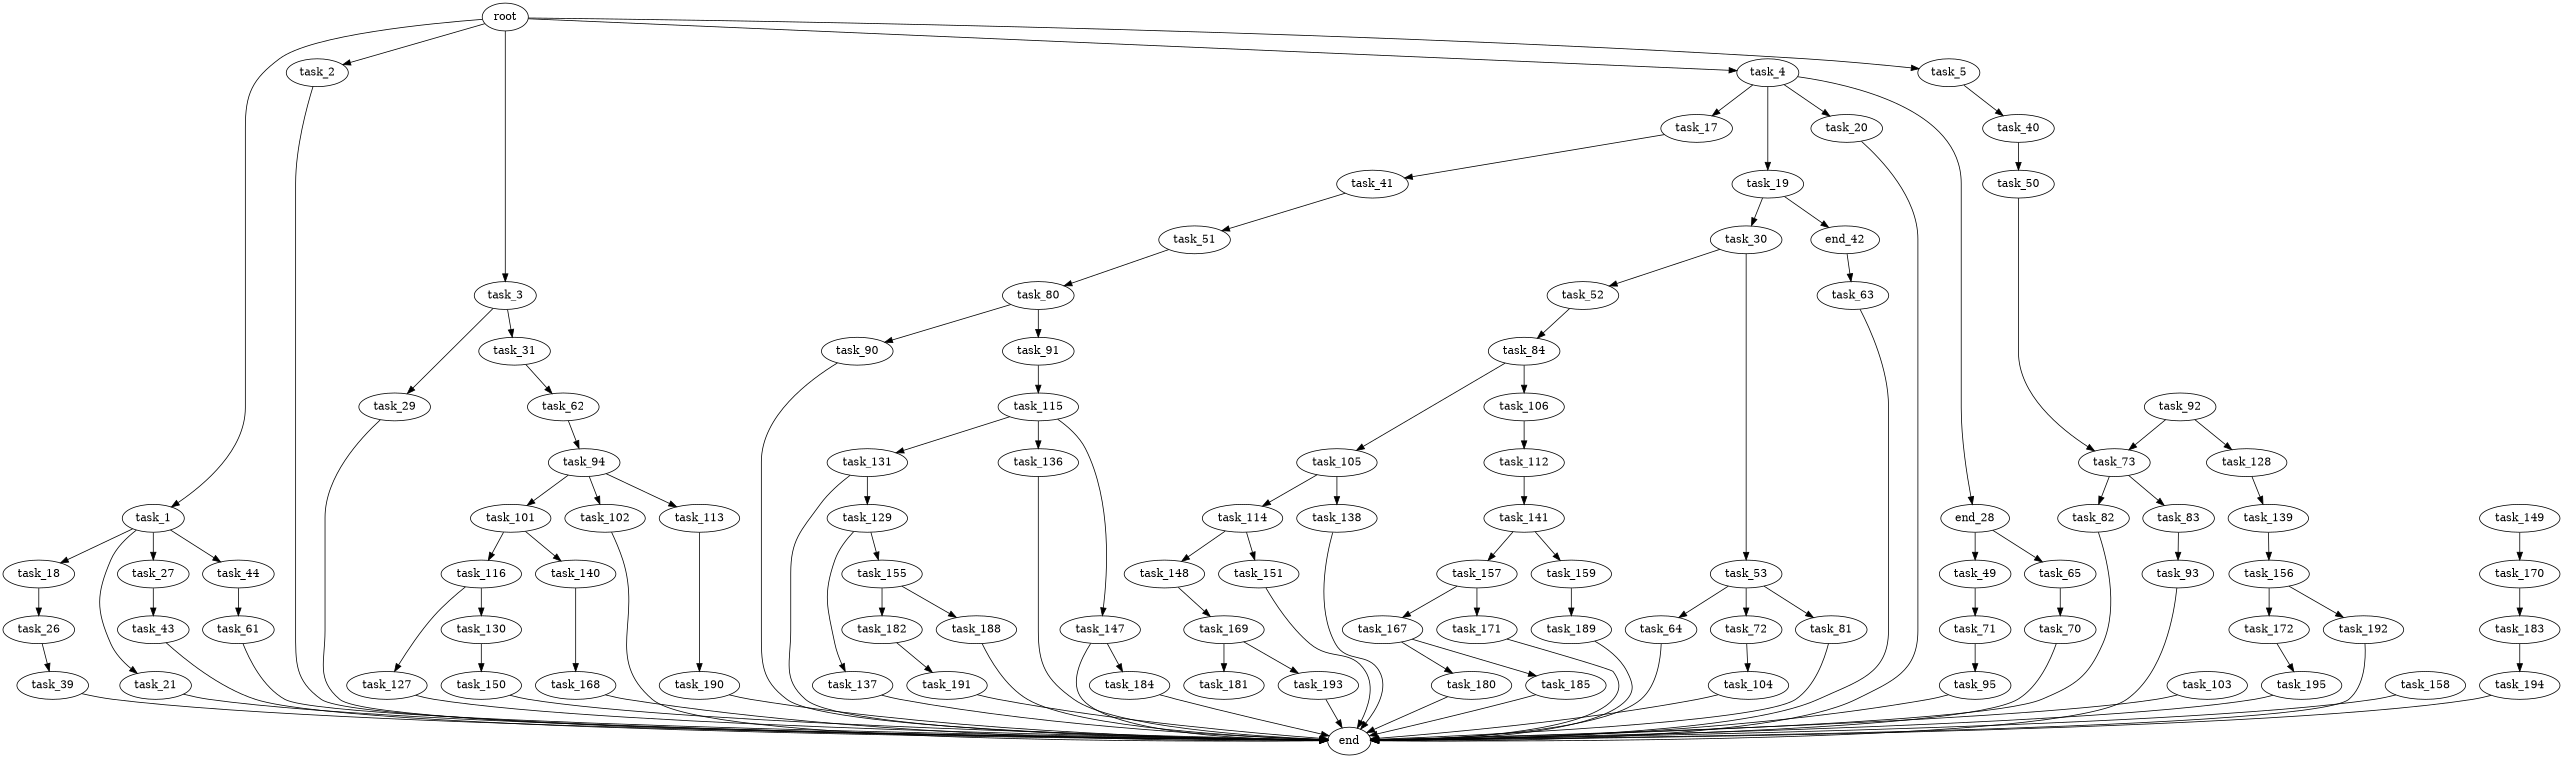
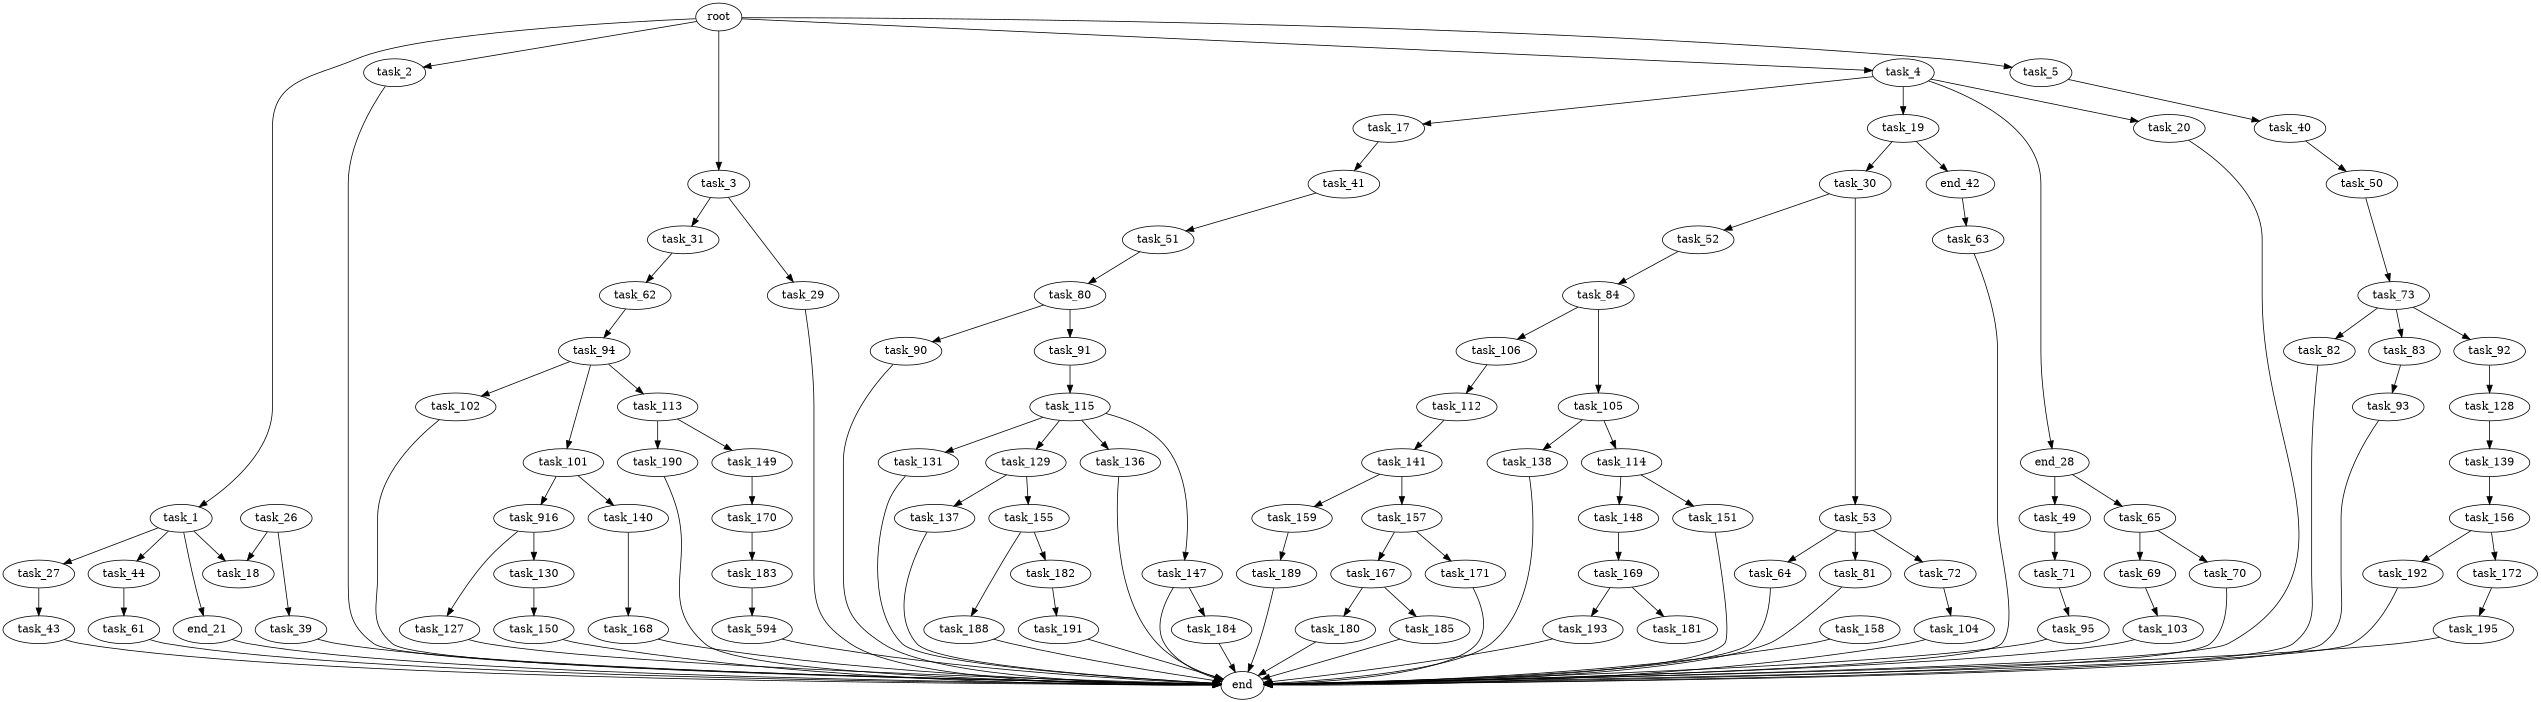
(2150, 432) -> (2438, 321)
none -> (701, 433)
(867, 487) -> (1050, 432)
(481, 574) -> (534, 518)
none -> (2140, 574)
(39, 598) -> (260, 543)
(156, 685) -> (207, 630)
(2520, 685) -> (752, 630)
